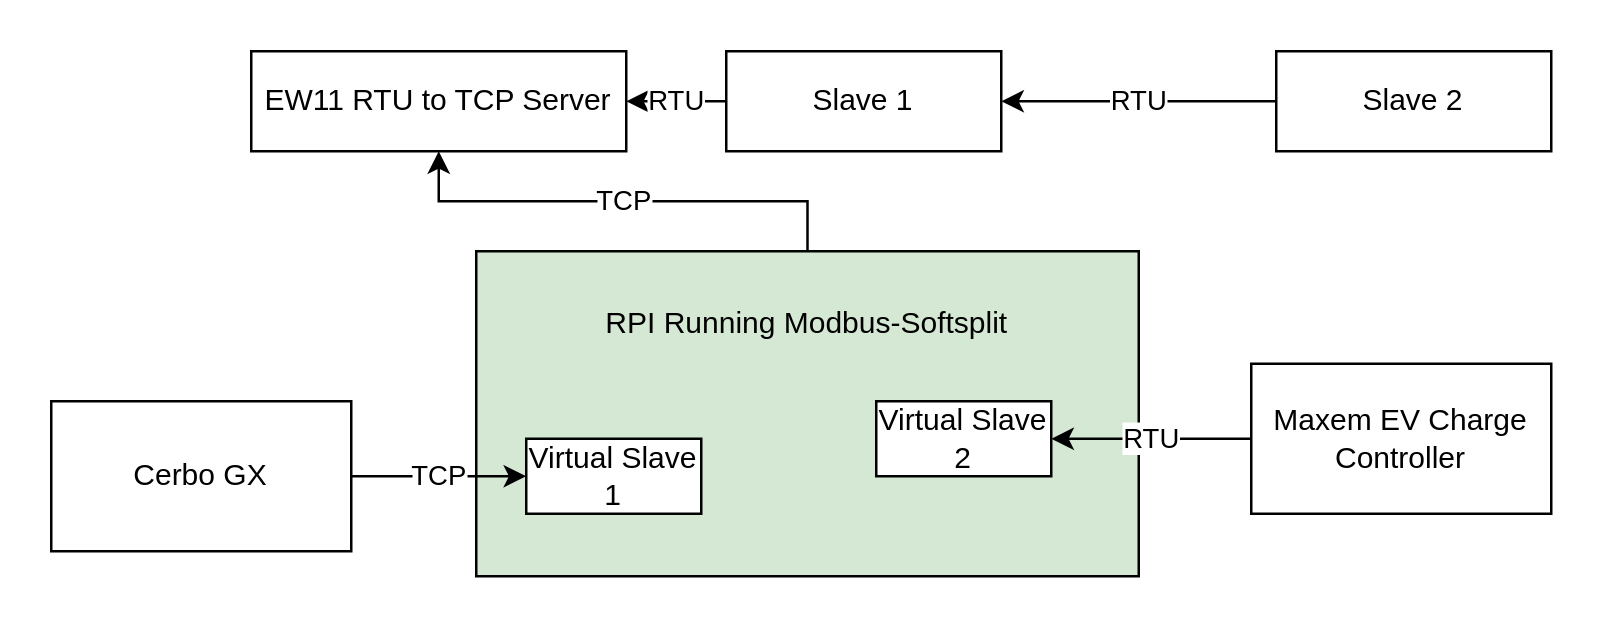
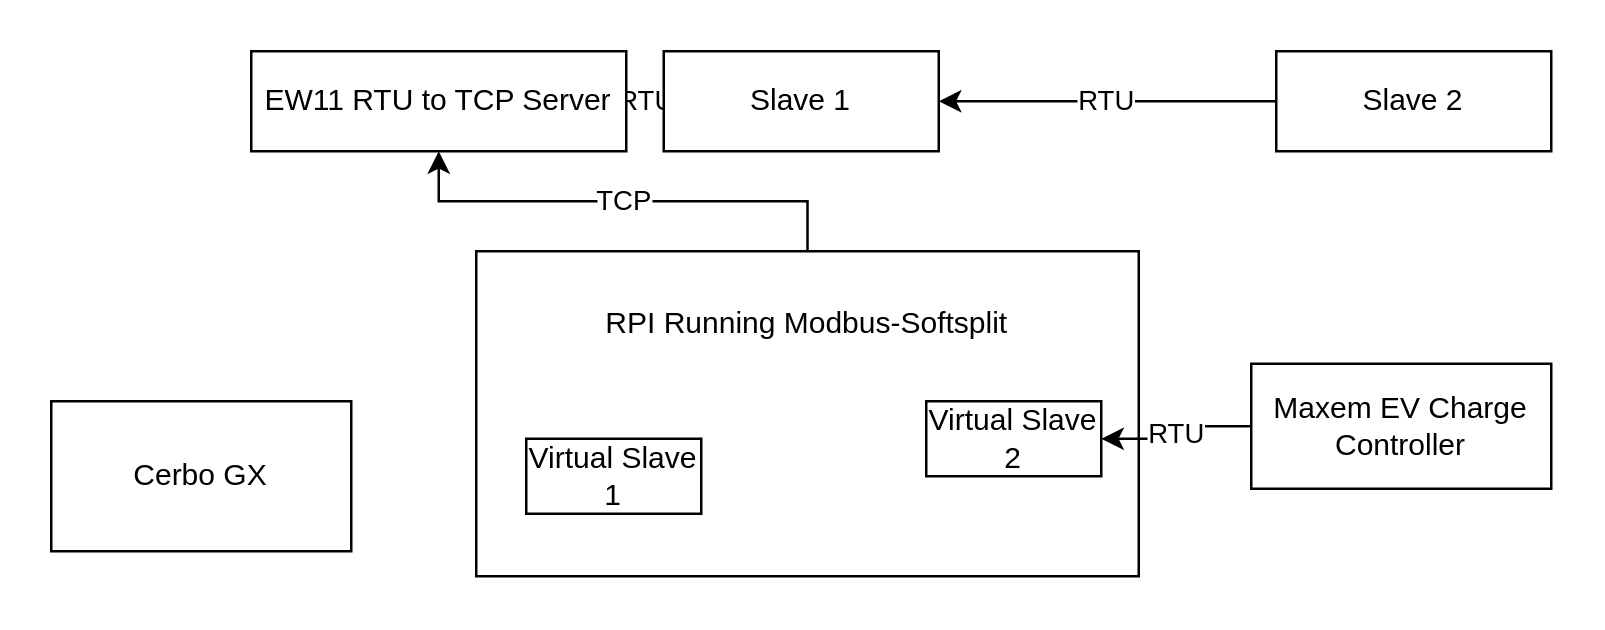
(864, 101) -> (801, 101)
(808, 414) -> (808, 414)
(964, 439) -> (1014, 439)
(1401, 439) -> (1401, 426)
(392, 476) -> none
